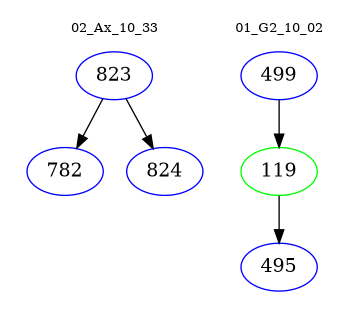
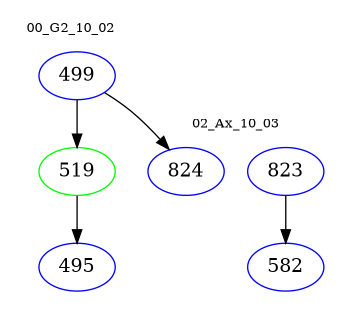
(115, 29) -> (236, 124)
(280, 29) -> (71, 29)
(136, 118) -> (146, 125)
(65, 171) -> (286, 267)
(279, 171) -> (77, 171)
